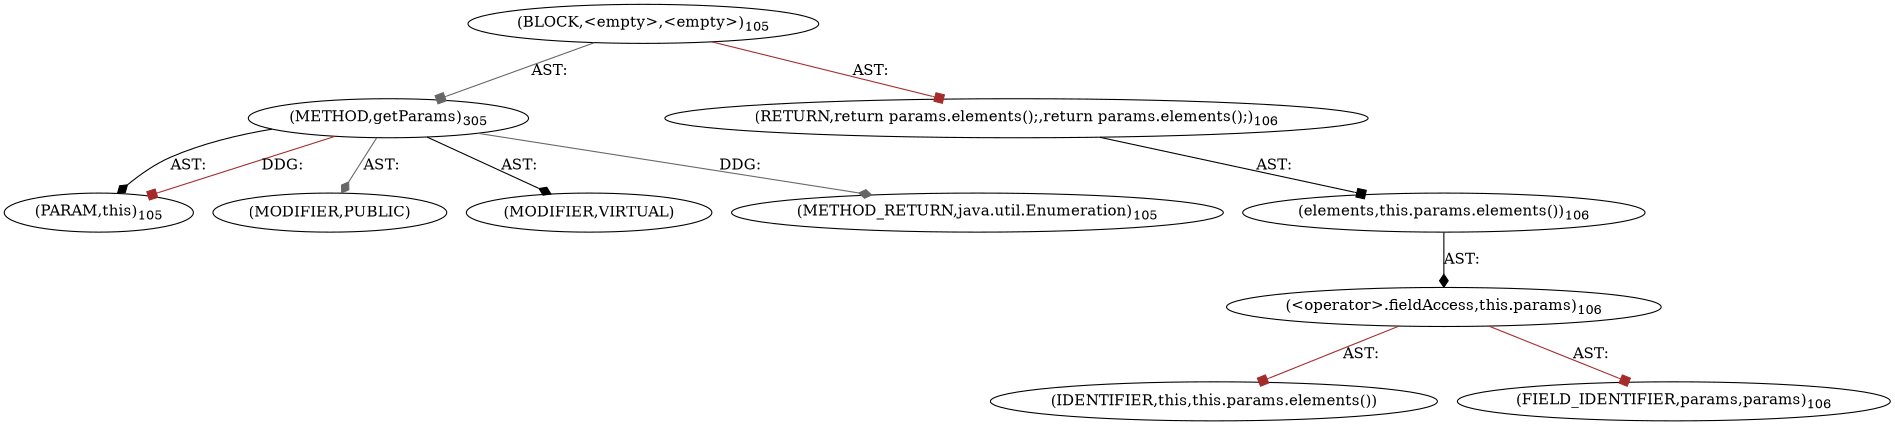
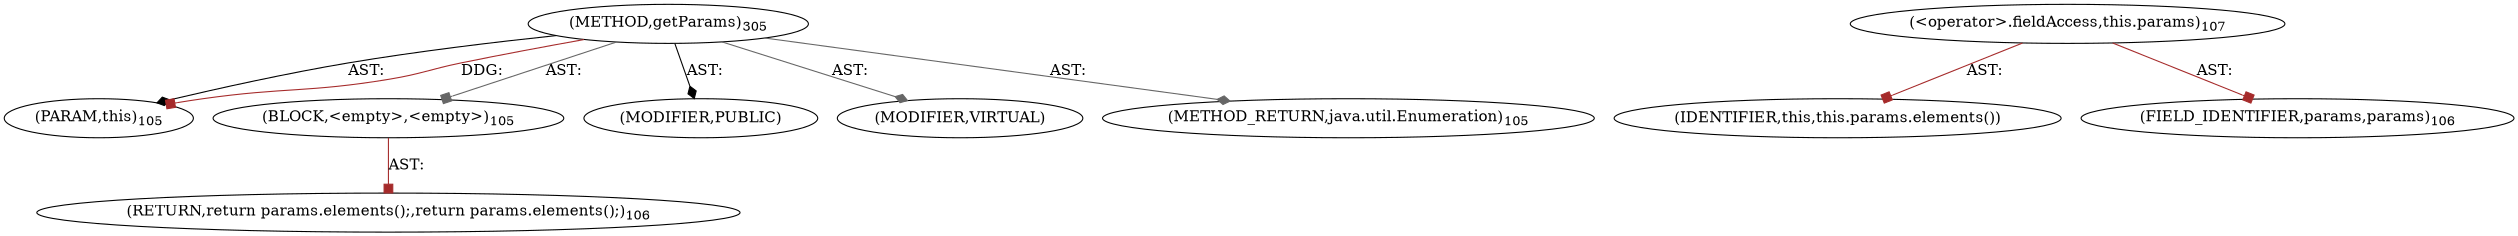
(521, 69) -> (534, 69)
(363, 160) -> (682, 65)
(483, 163) -> (809, 69)
(743, 165) -> (1071, 71)
(1444, 213) -> none
(1590, 305) -> (2213, 22)
